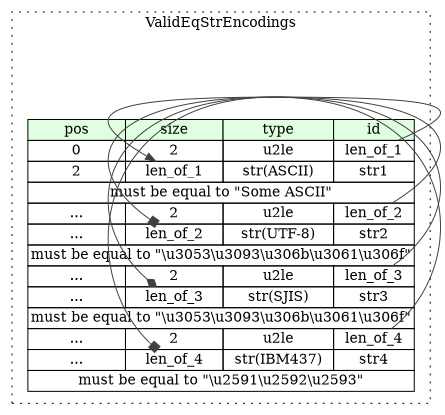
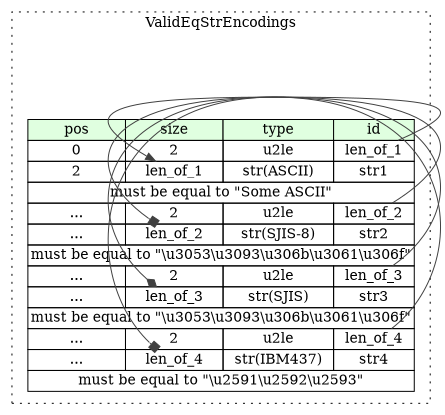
(278, 234) -> (278, 234)
